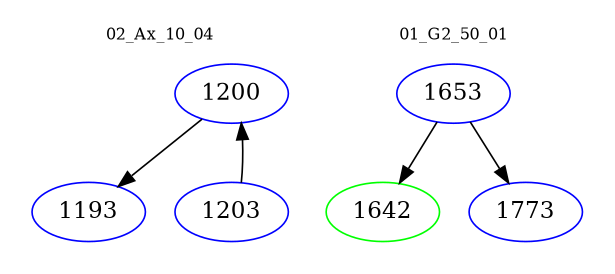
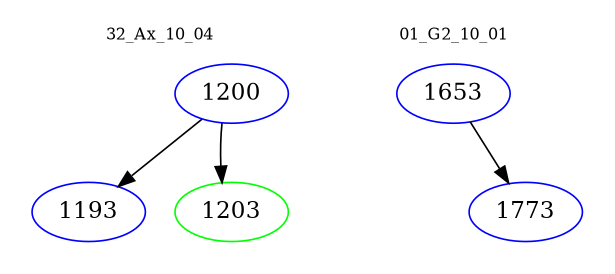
(160, 35) -> (160, 35)
(454, 35) -> (454, 35)
(243, 161) -> (221, 145)
(232, 212) -> (232, 212)
(383, 212) -> none
